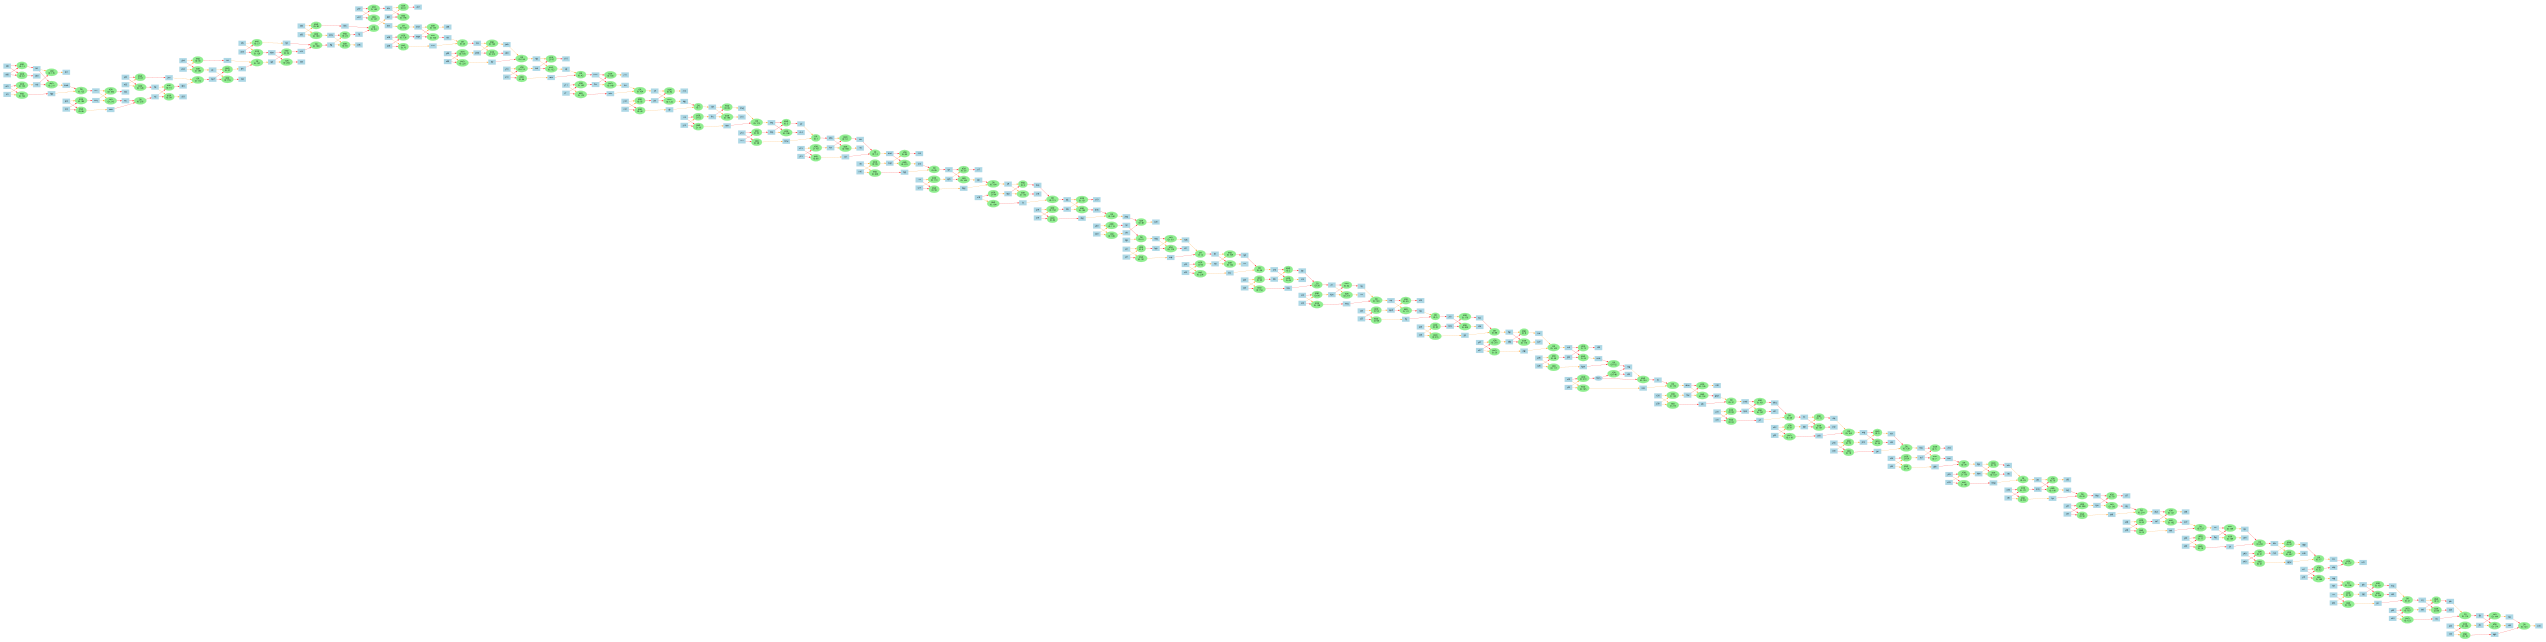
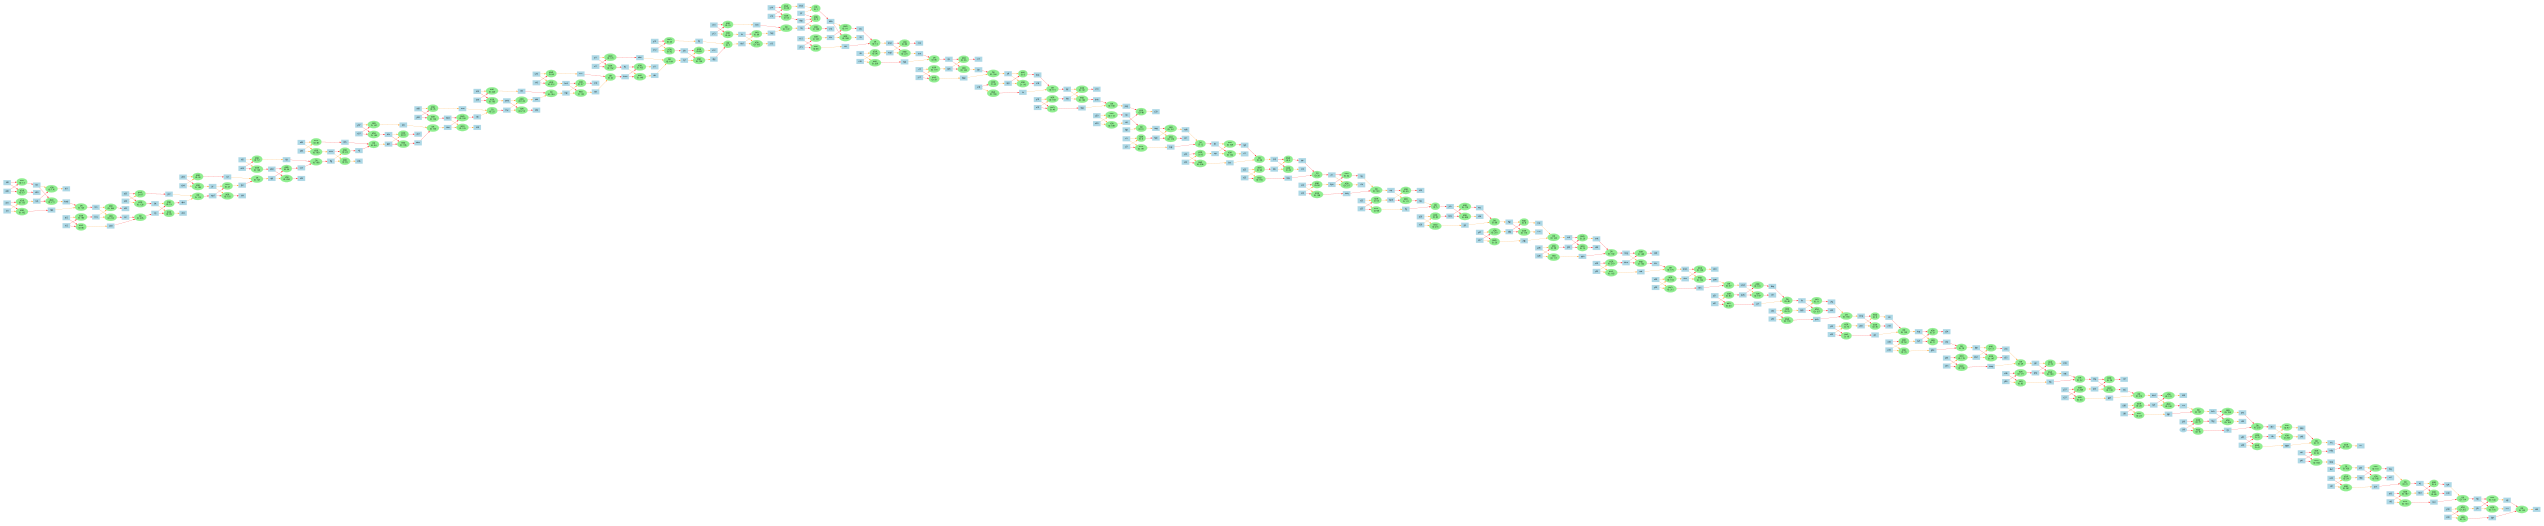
(793, 123) -> (808, 16)
none -> (418, 143)
(1621, 370) -> (1632, 253)
(1598, 378) -> (1626, 263)
(2186, 546) -> (2183, 430)
